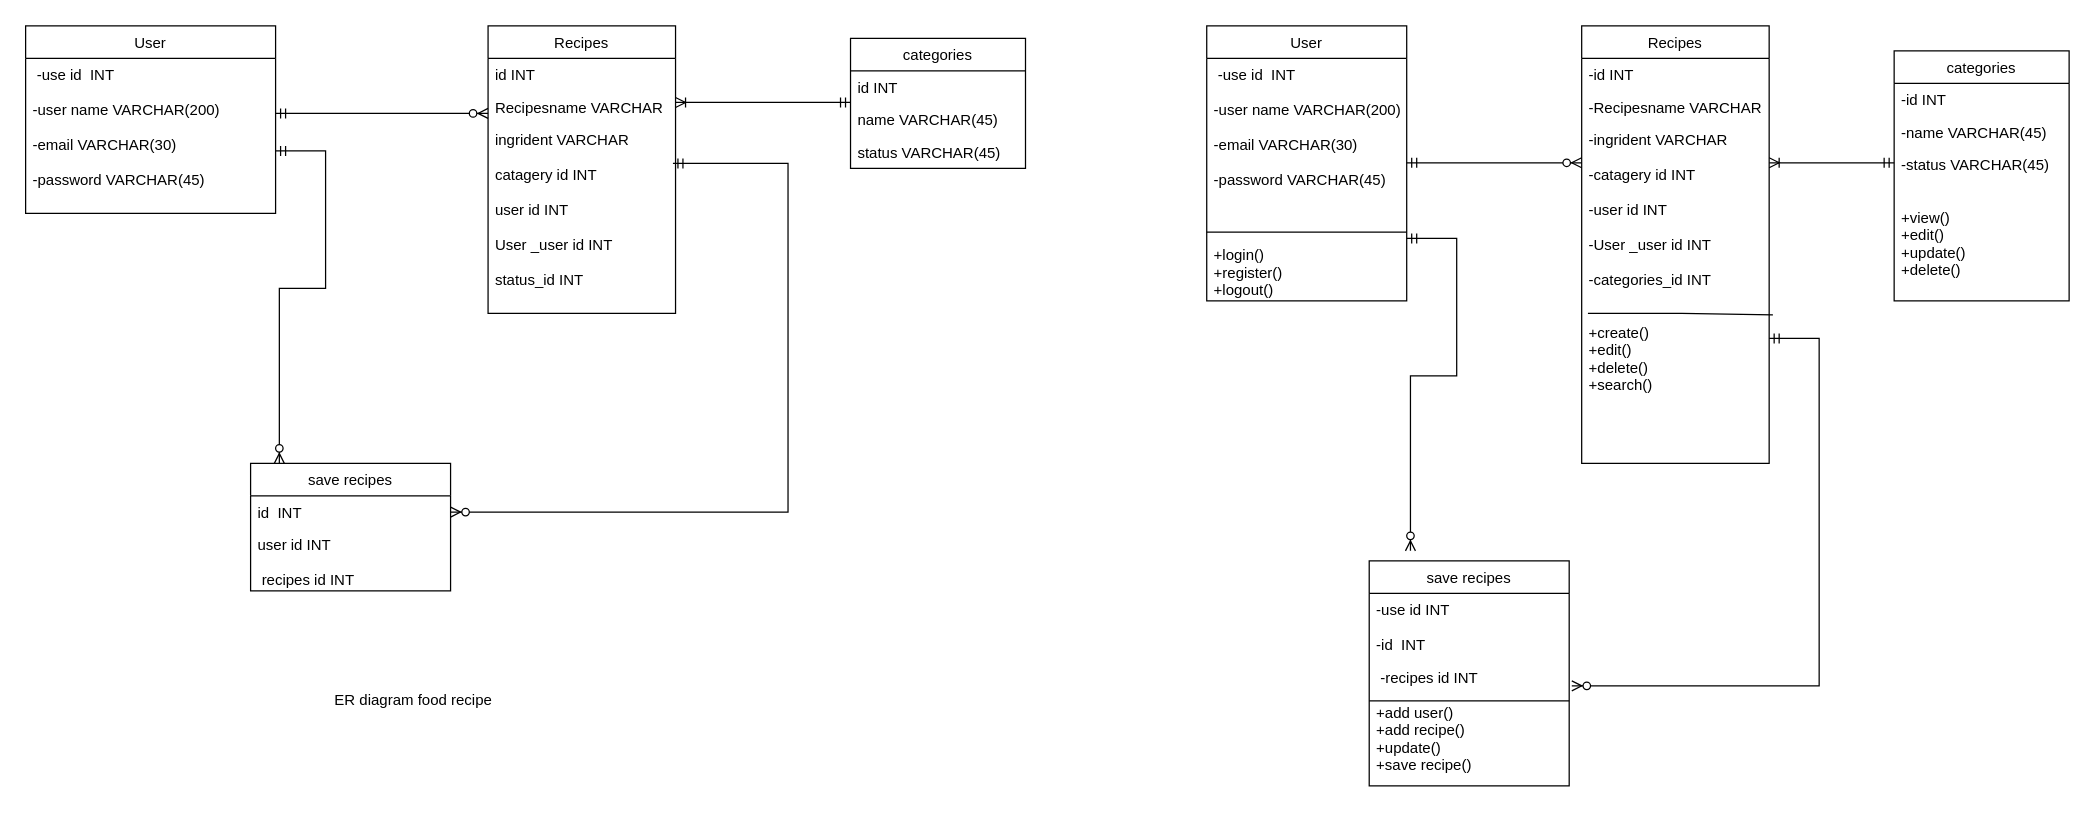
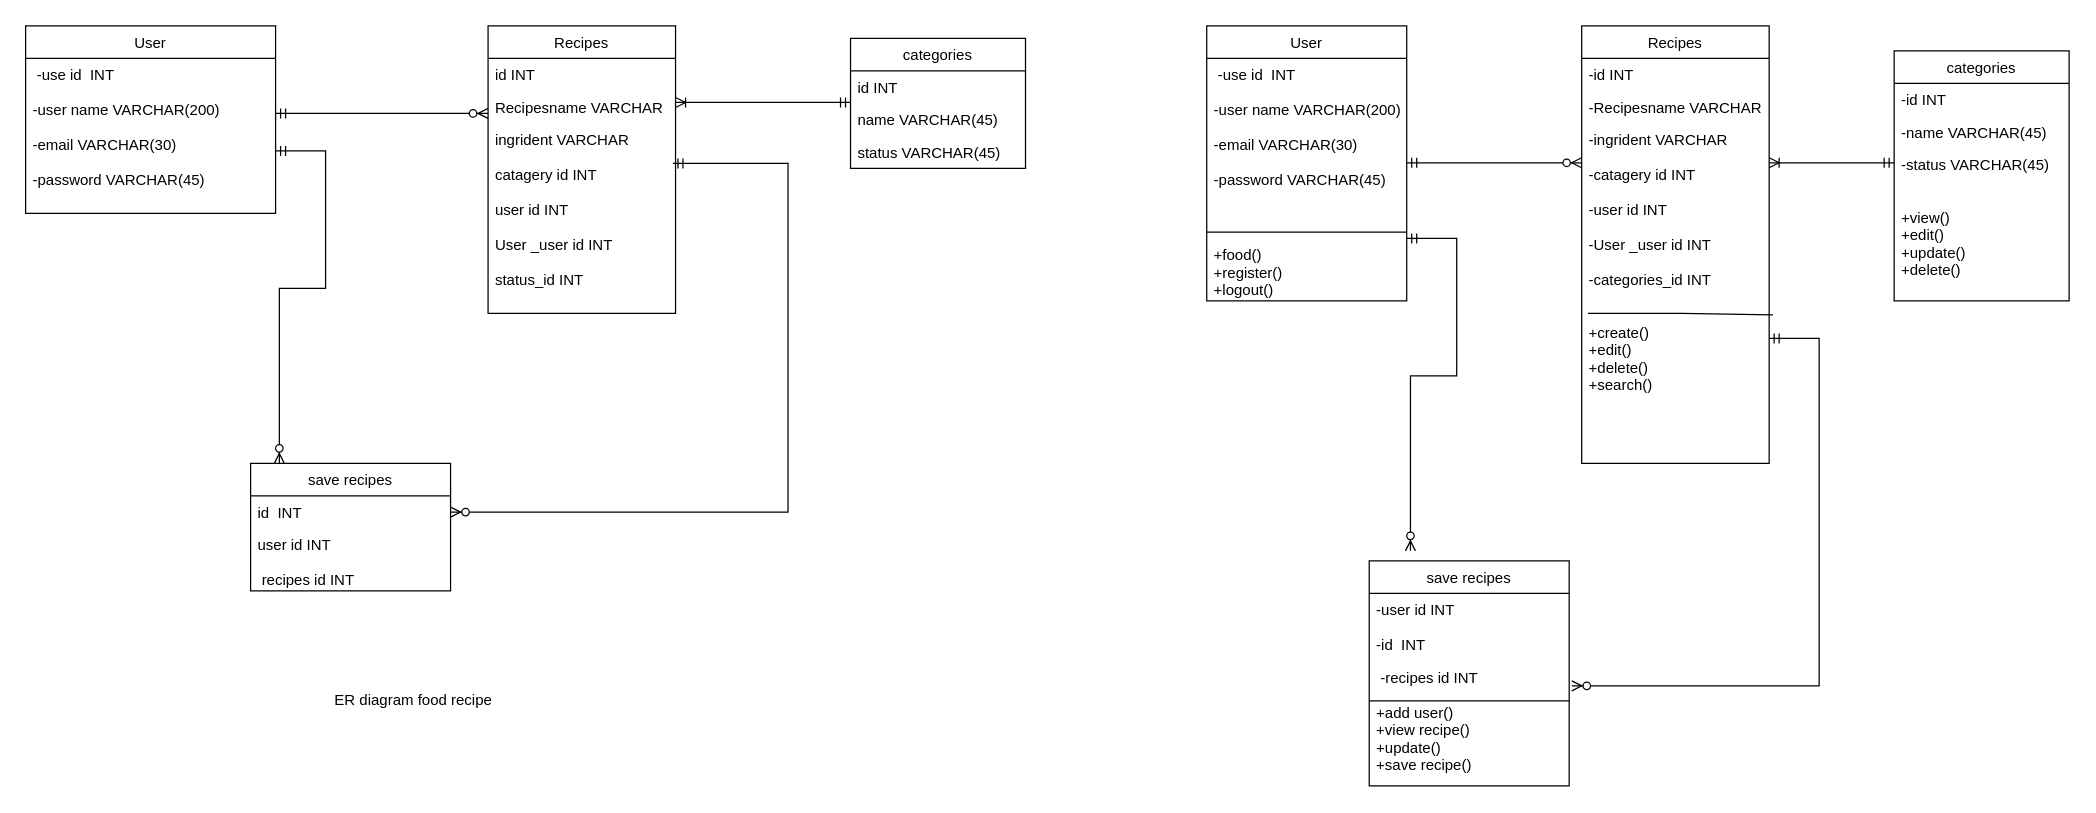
(1243, 255) -> (1243, 255)
(1417, 610) -> (1421, 610)
(1431, 678) -> (1431, 678)
